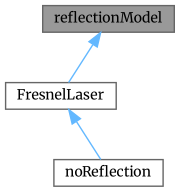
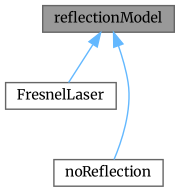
(89, 141) -> (129, 103)
